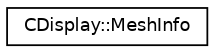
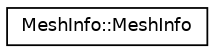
(107, 27) -> (107, 27)
